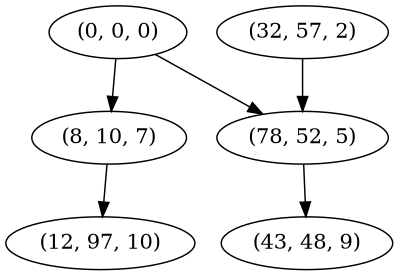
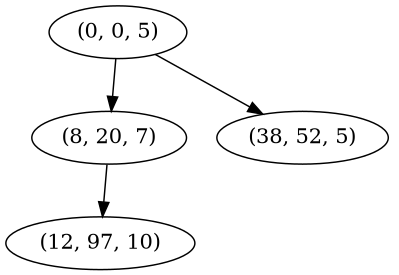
(118, 32) -> (118, 32)
(303, 32) -> none
(109, 138) -> (109, 138)
(303, 138) -> (303, 138)
(307, 243) -> none
